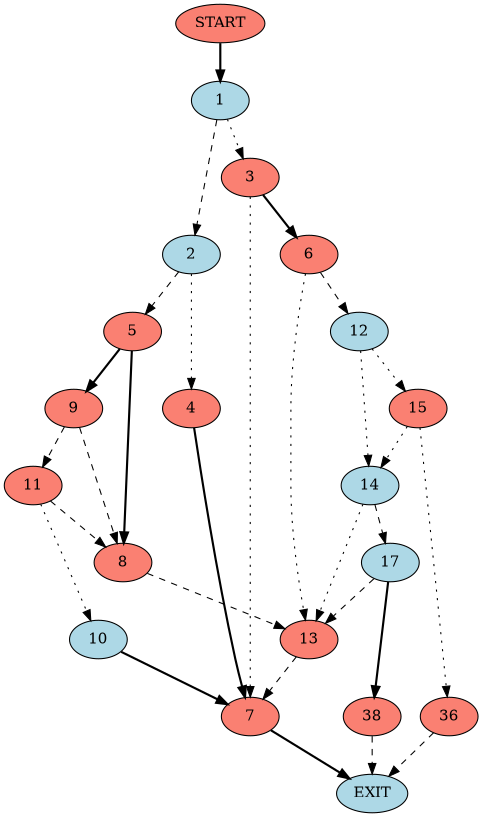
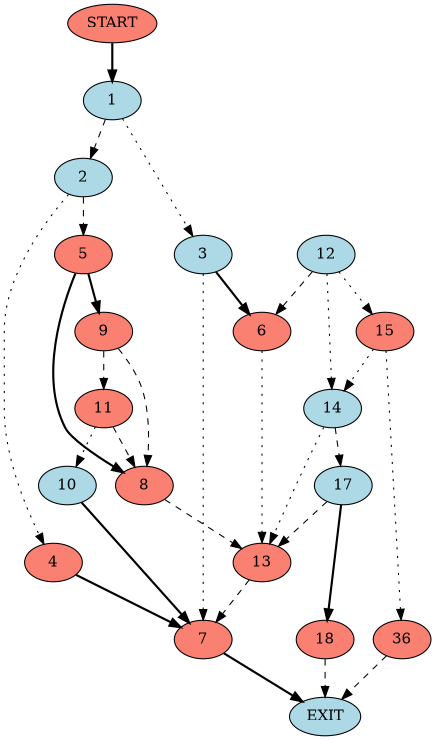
(250, 178) -> (203, 255)
(331, 288) -> (298, 289)
(372, 717) -> (325, 640)
